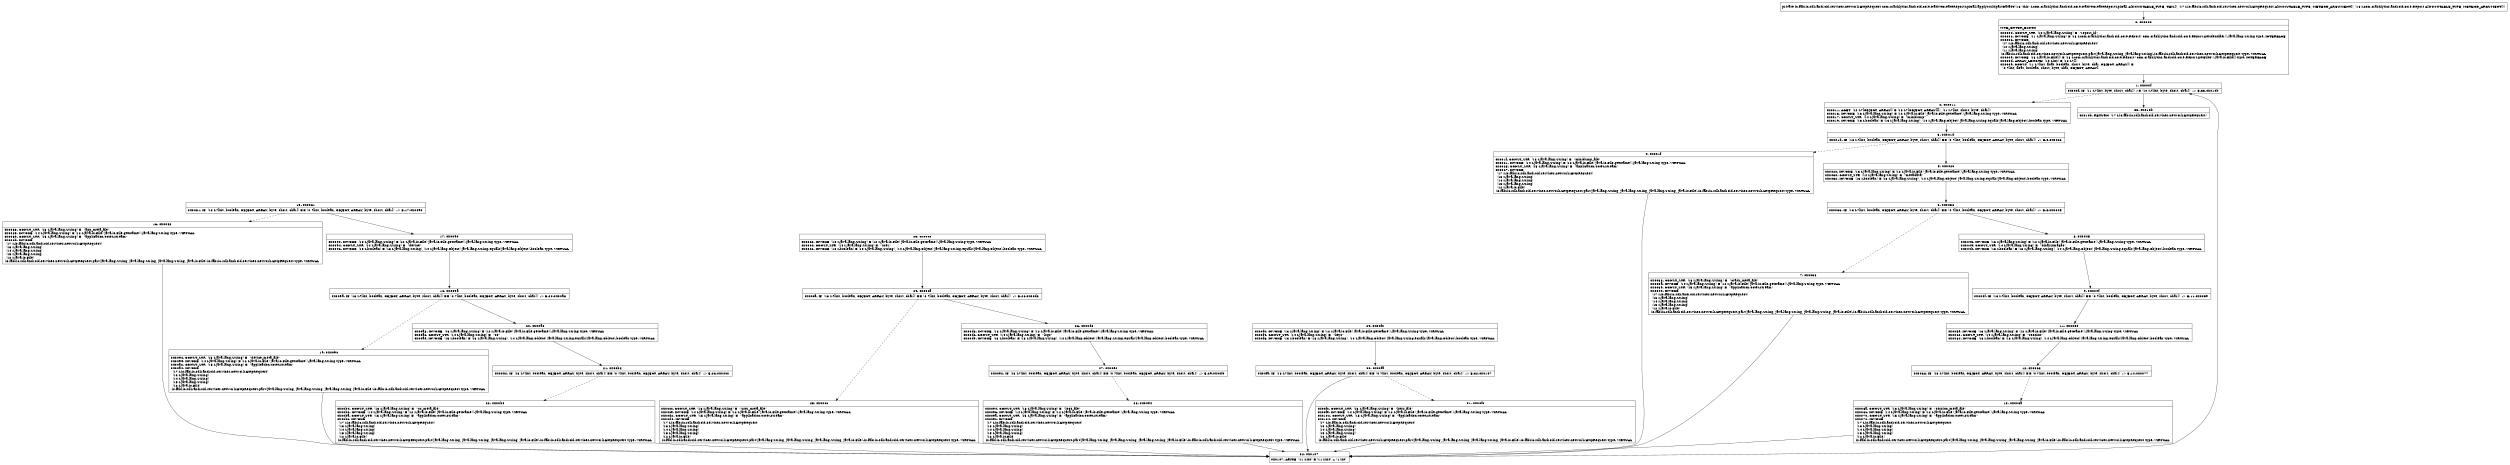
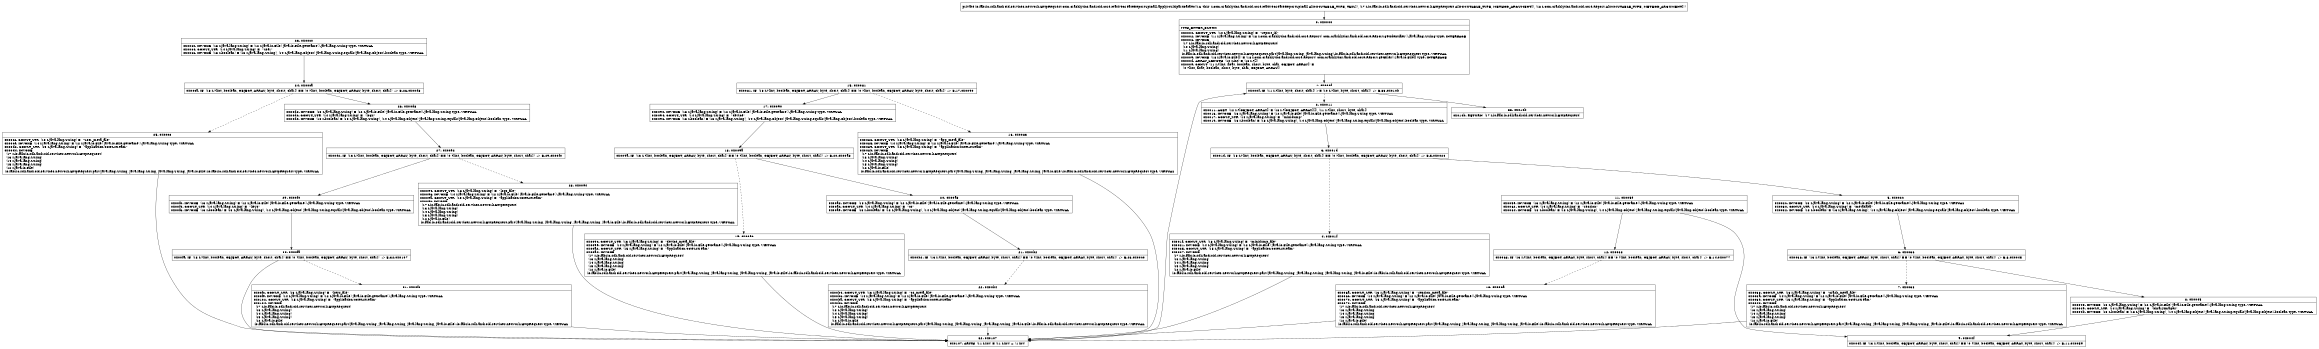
none -> (375, 177)
(2082, 310) -> (1735, 301)
